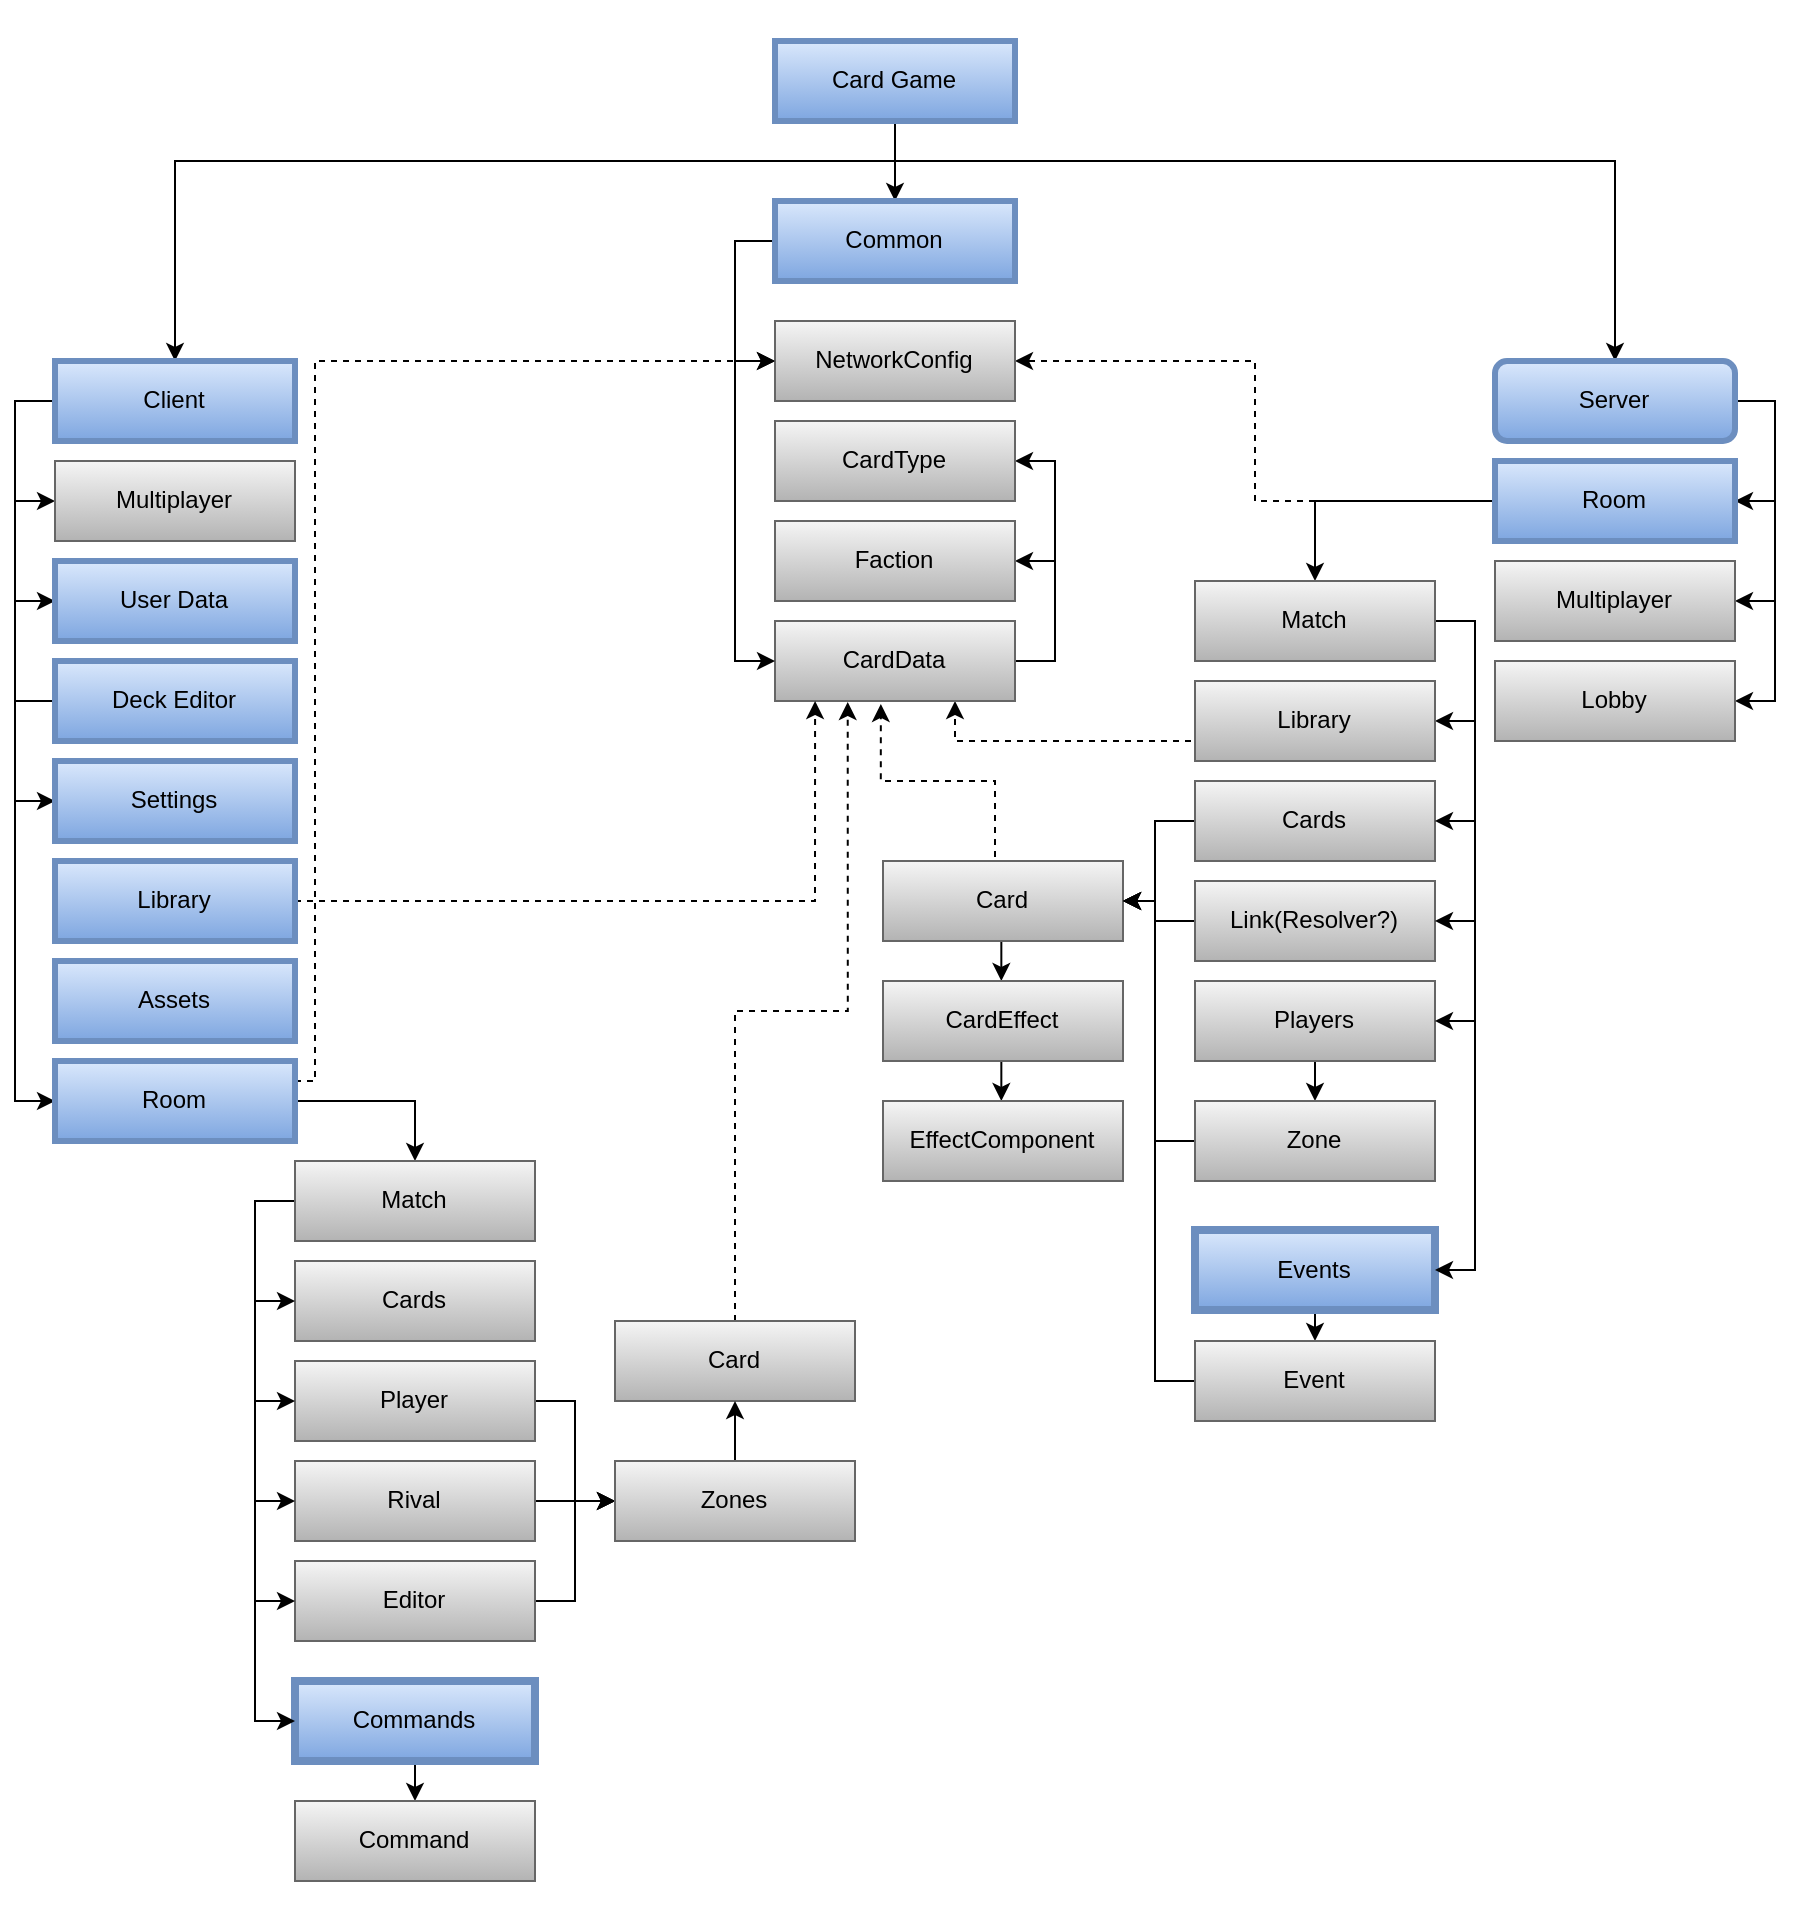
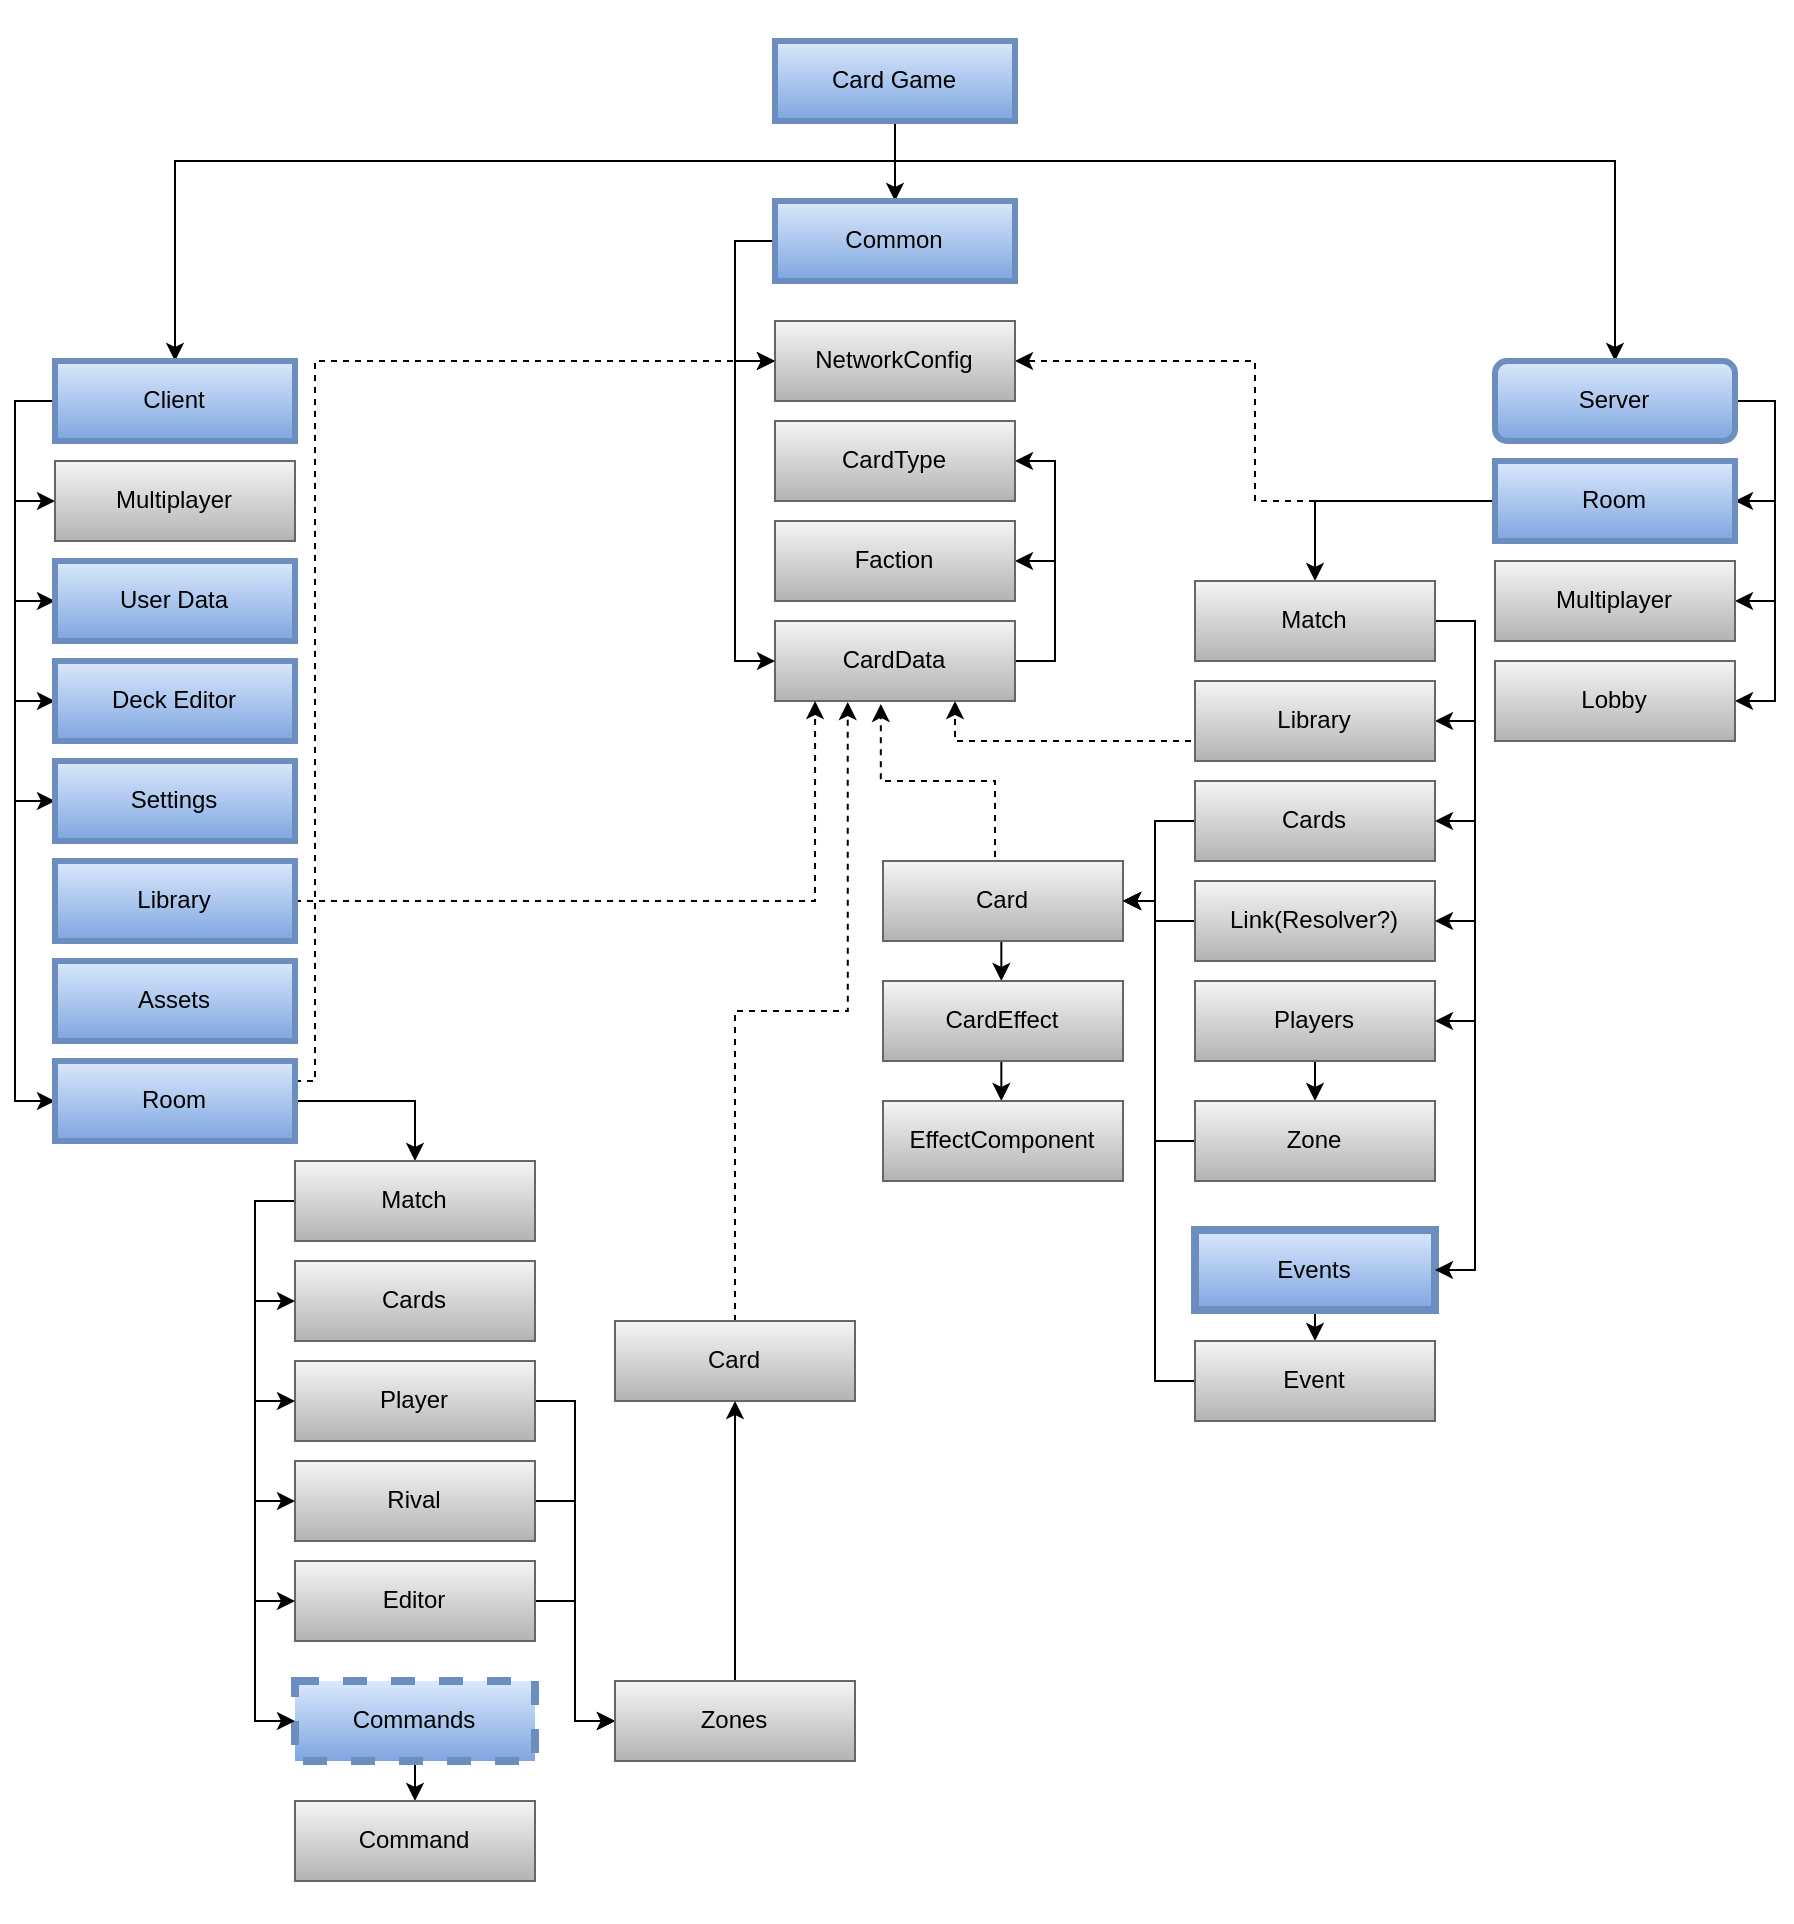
(45, 701) -> (40, 701)
(735, 1501) -> (735, 1721)
(415, 1721) -> (415, 1721)
